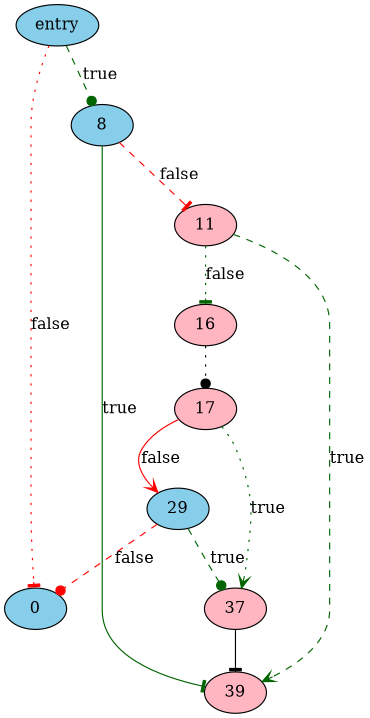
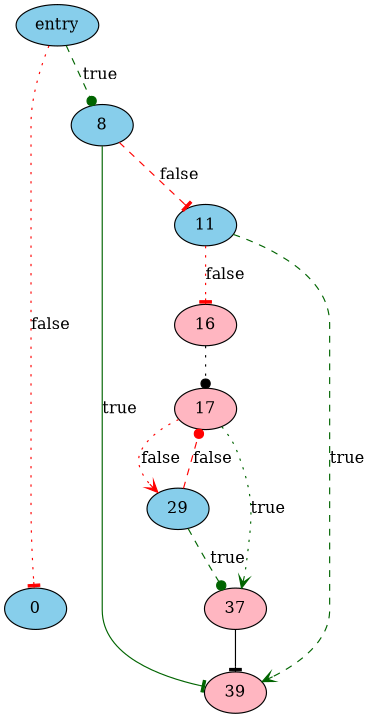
(206, 225) -> (206, 225)
(206, 272) -> (206, 272)
(145, 445) -> (145, 445)
(111, 556) -> (191, 463)
